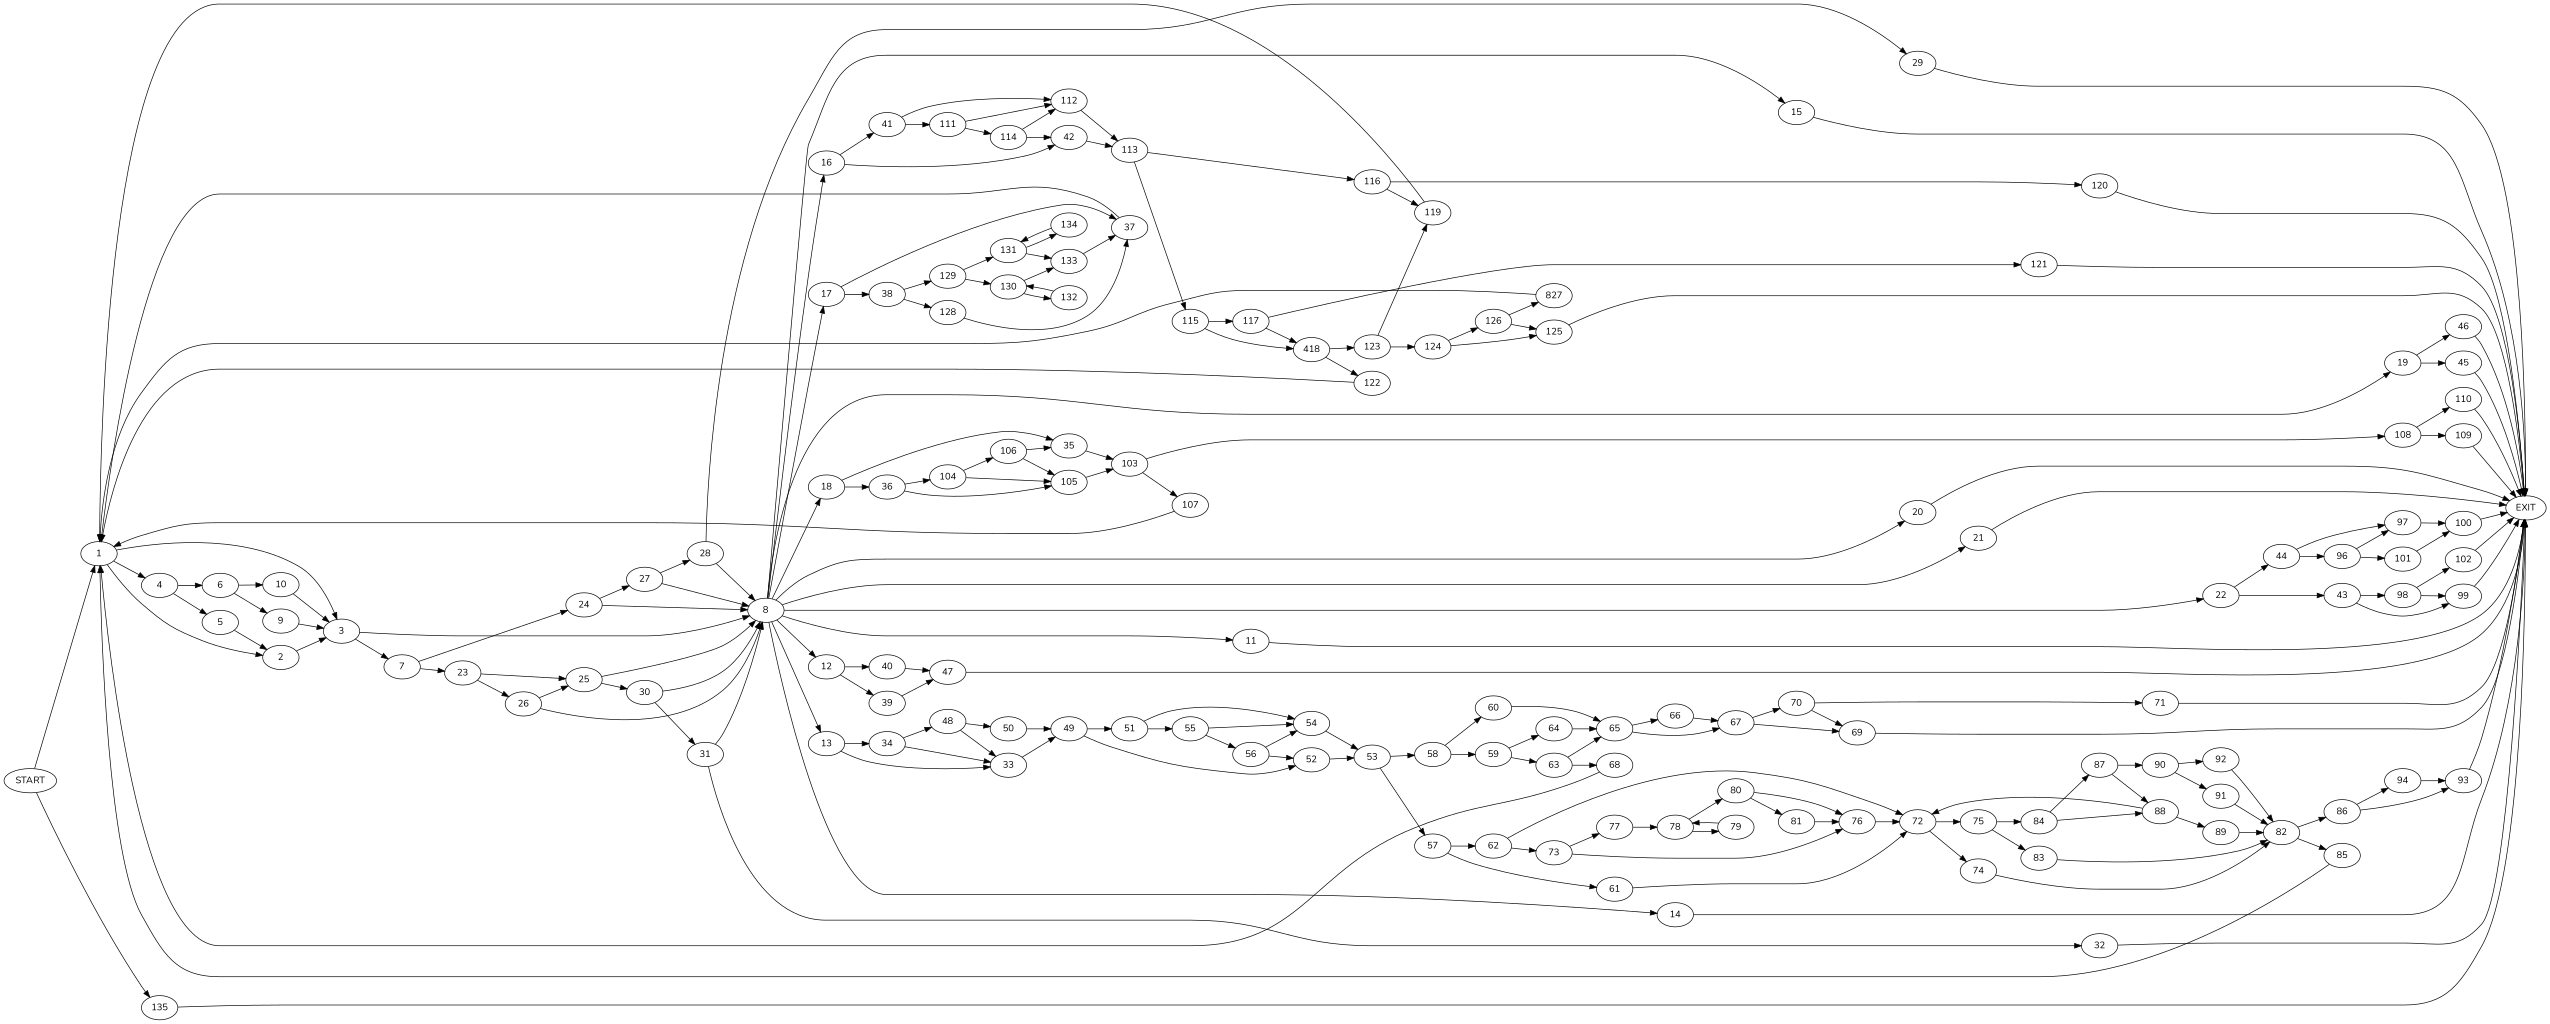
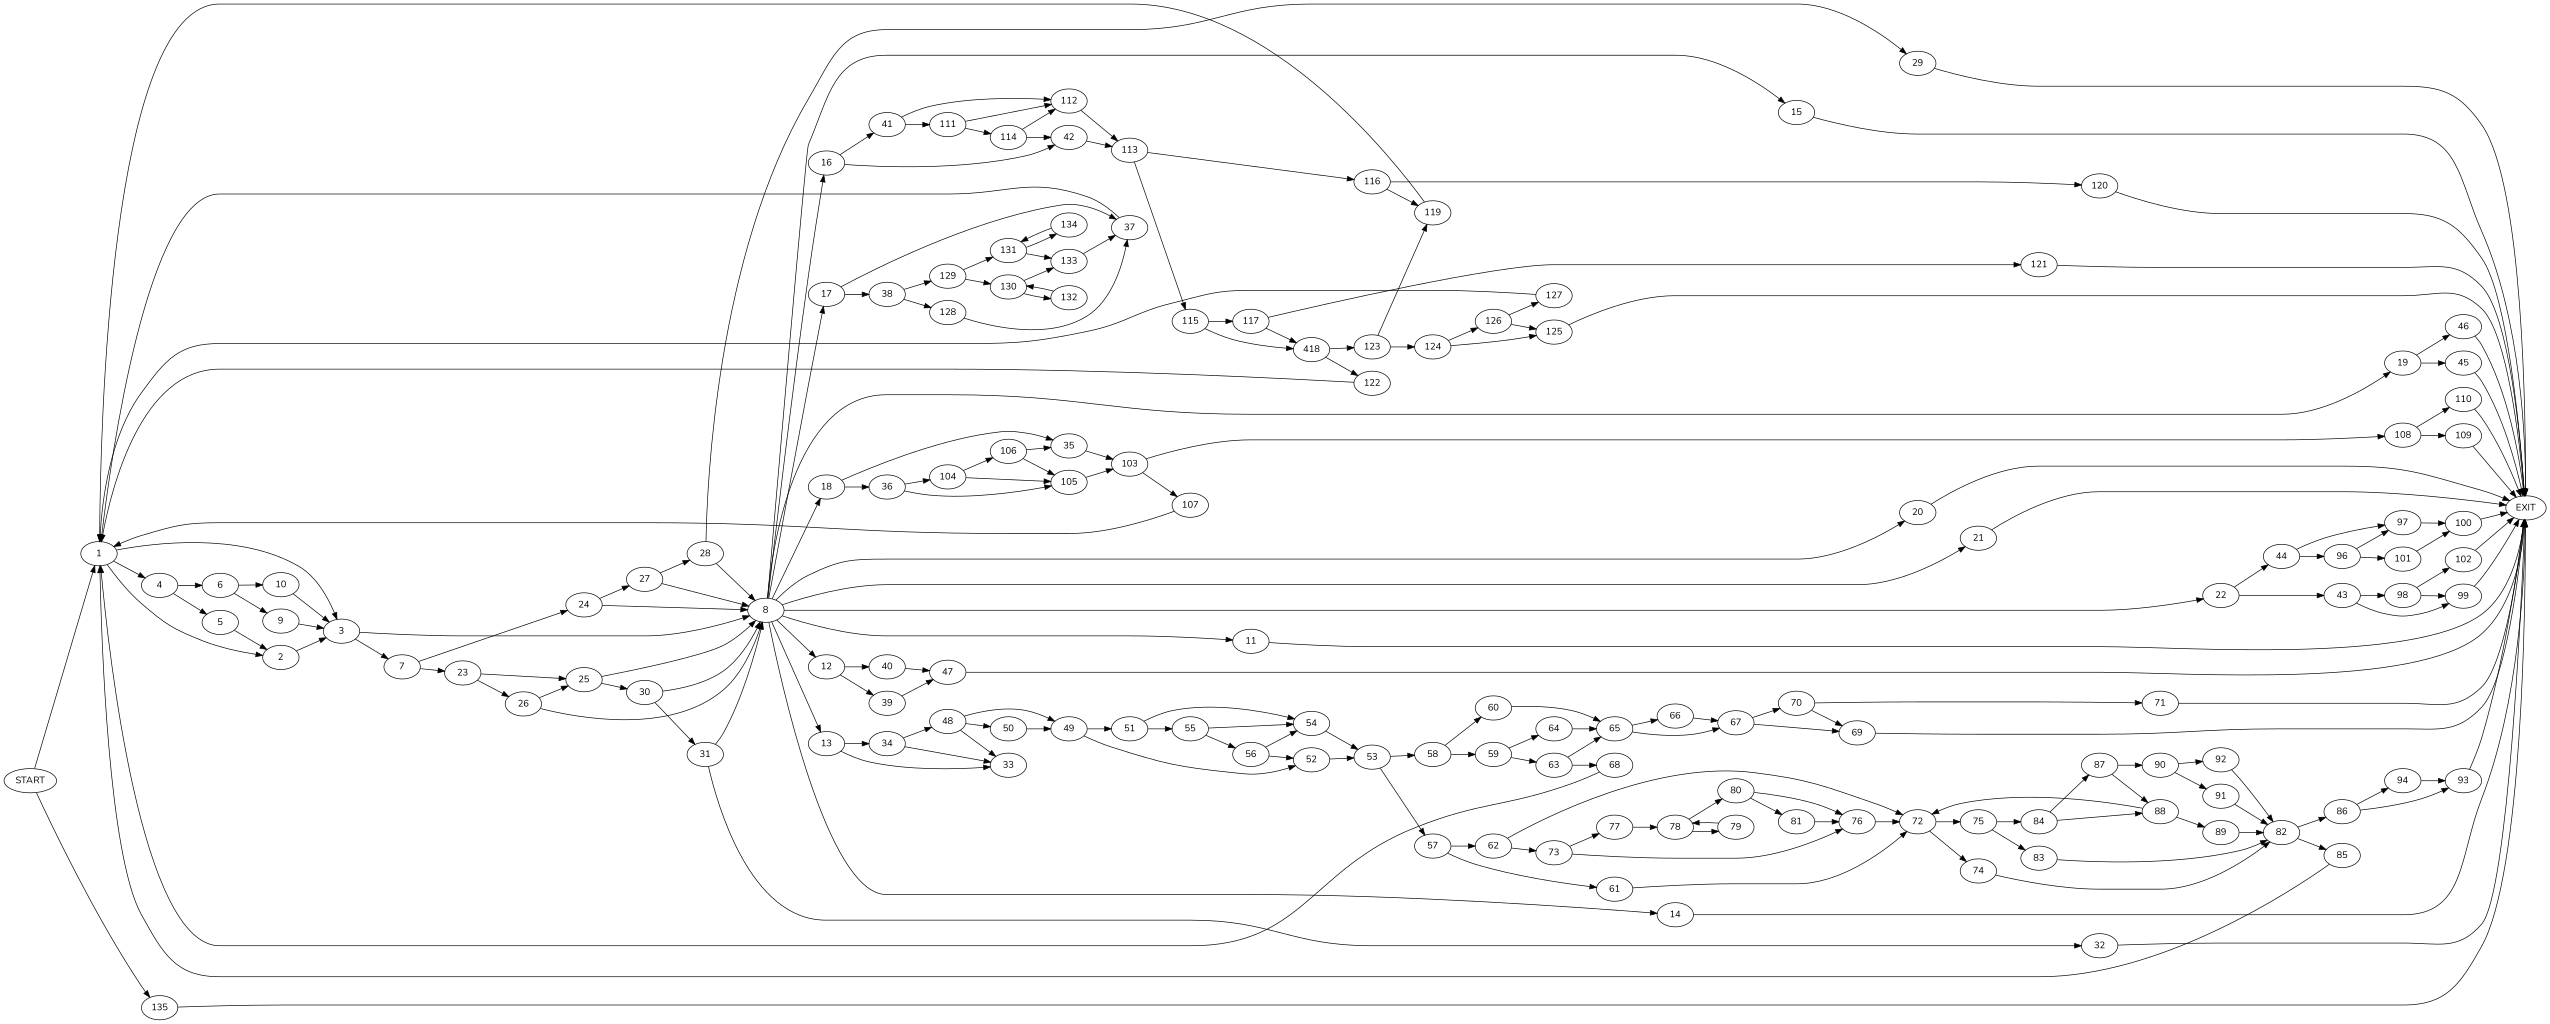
(1554, 296) -> (1554, 296)
(1036, 749) -> (1007, 709)
